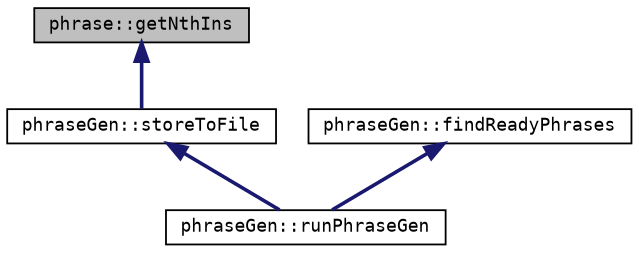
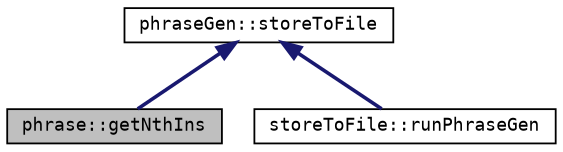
(142, 85) -> (179, 81)
(470, 126) -> none
(306, 227) -> (405, 126)
